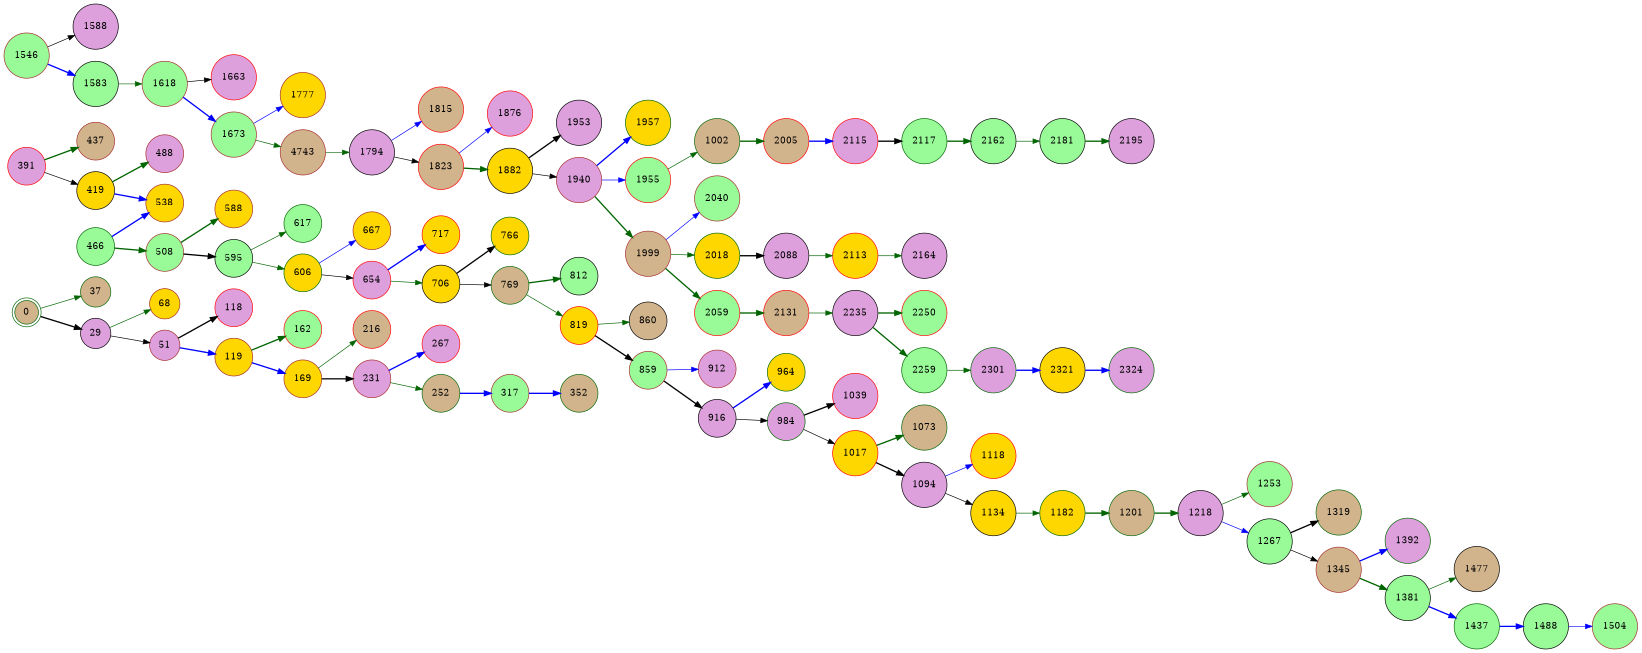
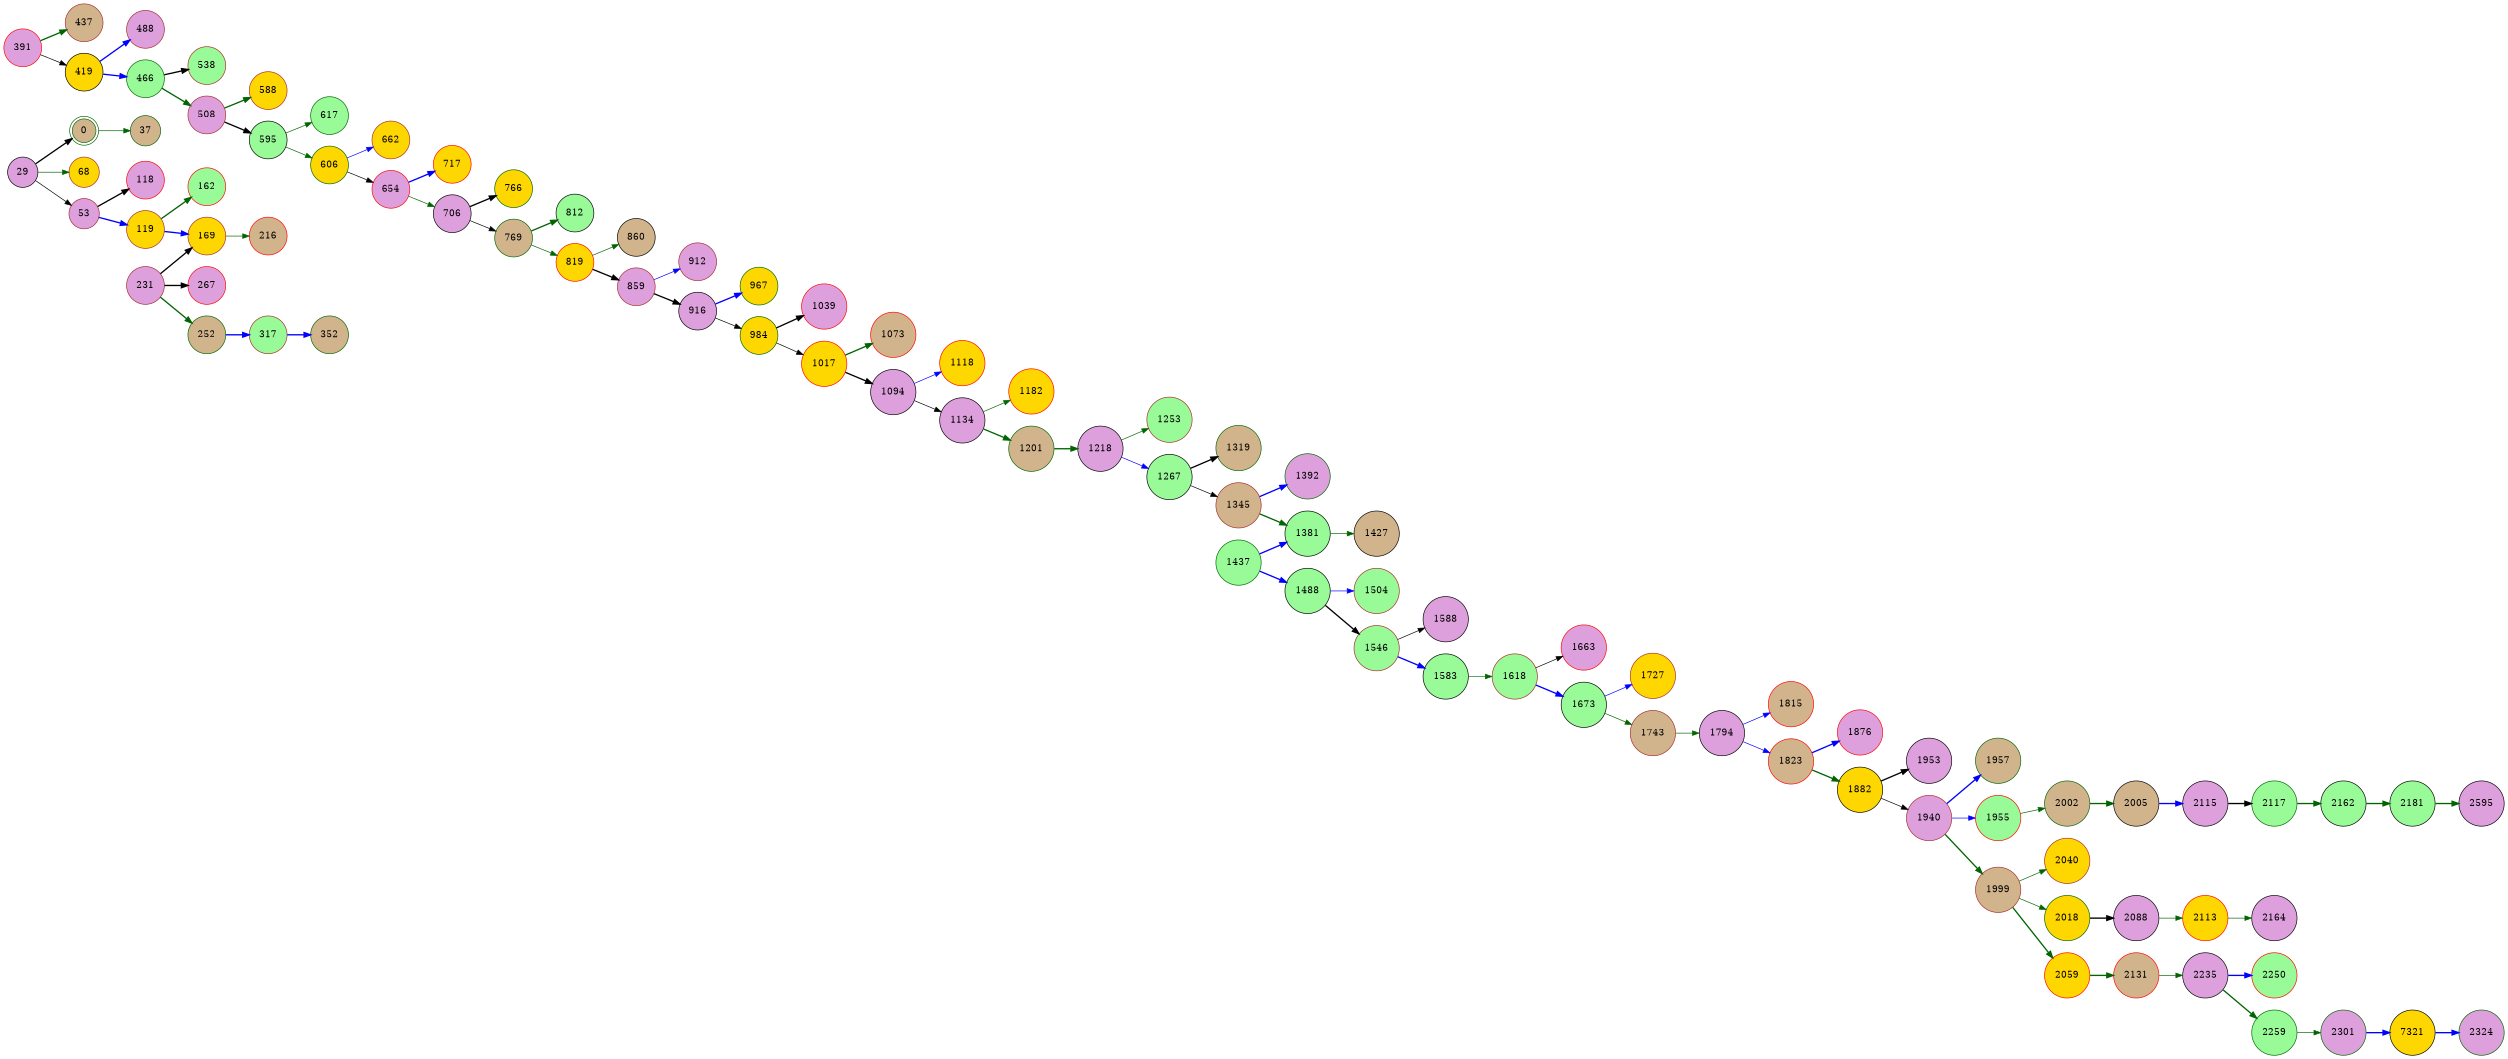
(303, 95) -> (1653, 676)
(648, 123) -> (1998, 761)
(234, 135) -> (1584, 705)
(717, 141) -> (2067, 804)
(786, 141) -> (2136, 804)
(855, 141) -> (2205, 804)
(1025, 141) -> (2375, 804)
(1131, 141) -> (2482, 804)
(473, 142) -> (1822, 748)
(303, 152) -> (1653, 733)
(403, 159) -> (1753, 746)
(127, 174) -> (112, 53)
(127, 196) -> (112, 75)
(717, 198) -> (2067, 861)
(165, 203) -> (207, 66)
(127, 227) -> (173, 73)
(680, 228) -> (2030, 877)
(372, 231) -> (391, 140)
(165, 252) -> (207, 115)
(441, 284) -> (452, 214)
(717, 313) -> (2067, 975)
(886, 313) -> (2237, 975)
(58, 322) -> (51, 153)
(165, 345) -> (84, 214)
(403, 363) -> (173, 285)
(648, 370) -> (636, 287)
(1062, 370) -> (2412, 1033)
(786, 372) -> (759, 286)
(334, 379) -> (174, 263)
(403, 385) -> (174, 308)
(786, 422) -> (759, 335)
(924, 428) -> (893, 335)
(993, 513) -> (962, 420)
(1062, 513) -> (1031, 391)
(1094, 513) -> (994, 433)
(1477, 569) -> (1377, 534)
(1439, 611) -> (1270, 549)
none -> (1340, 617)
